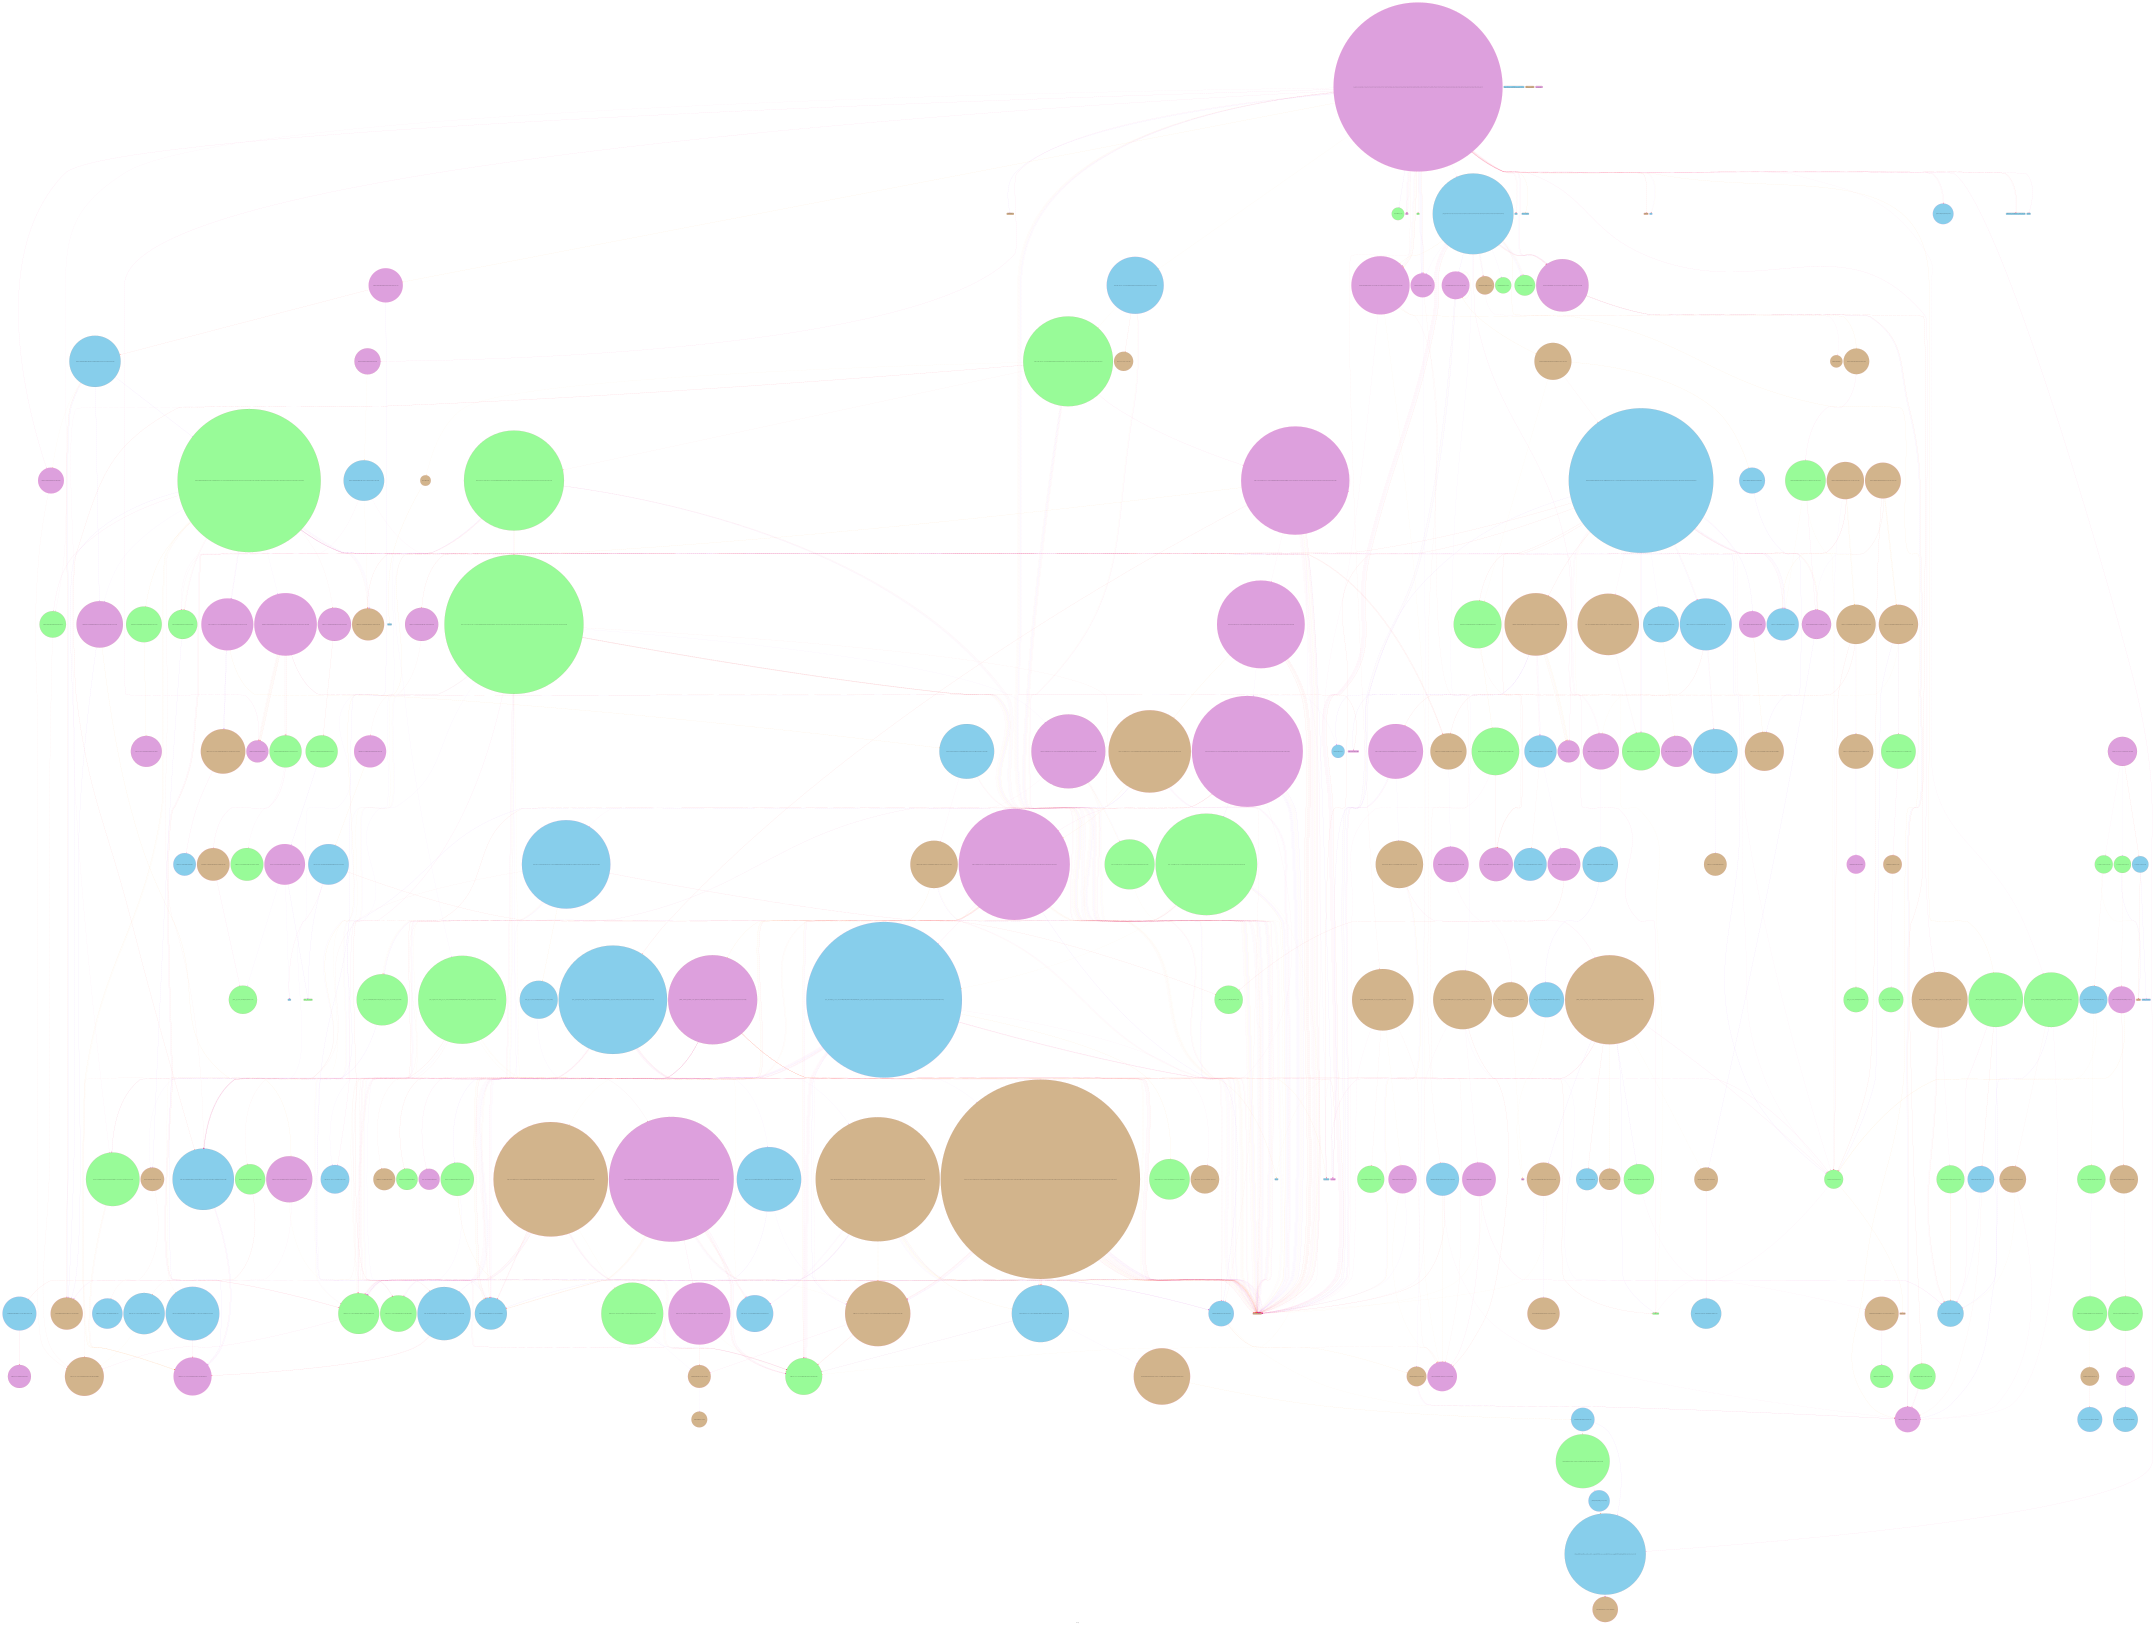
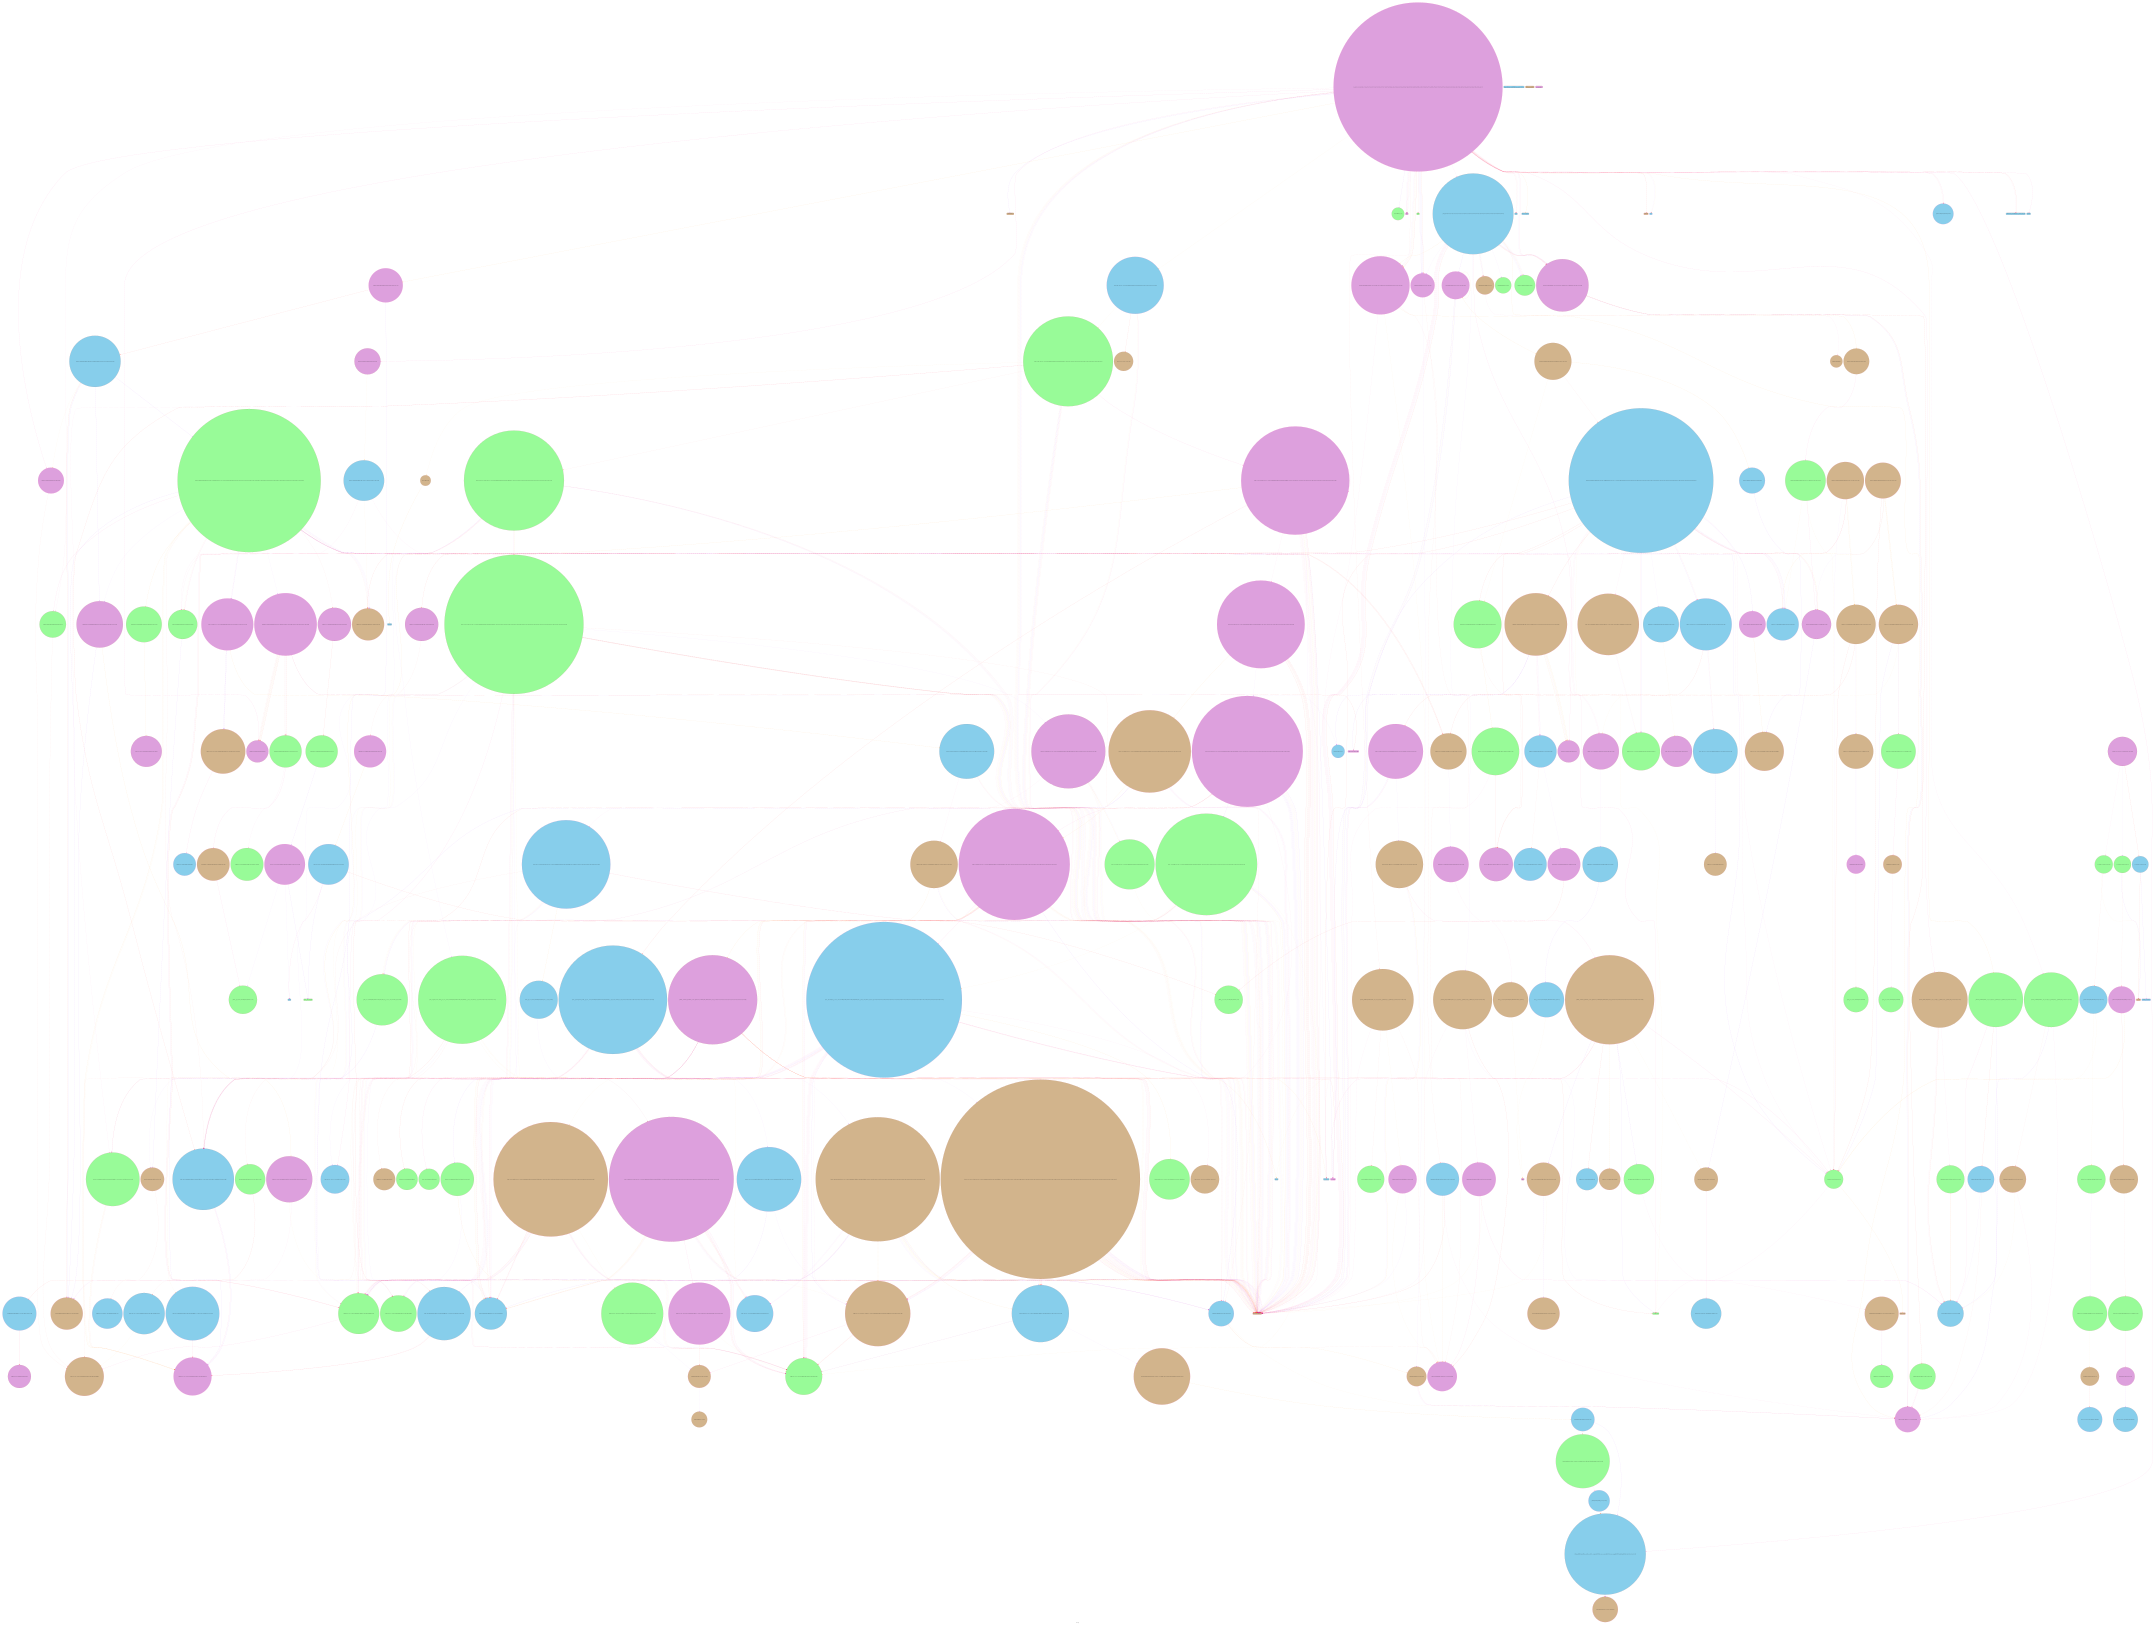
(429, 1179) -> (429, 1179)
